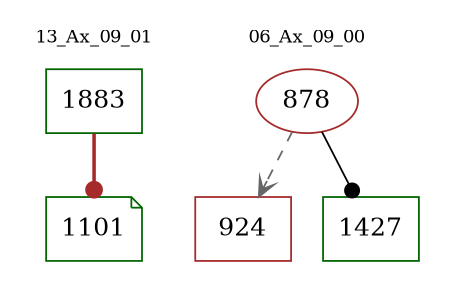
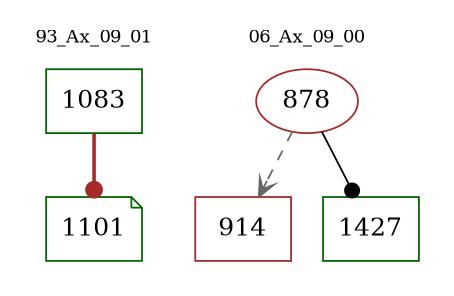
(94, 38) -> (94, 38)
(94, 101) -> (94, 101)
(243, 229) -> (243, 229)
